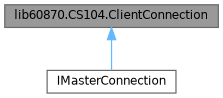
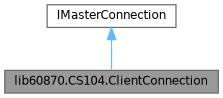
(112, 55) -> (112, 55)
